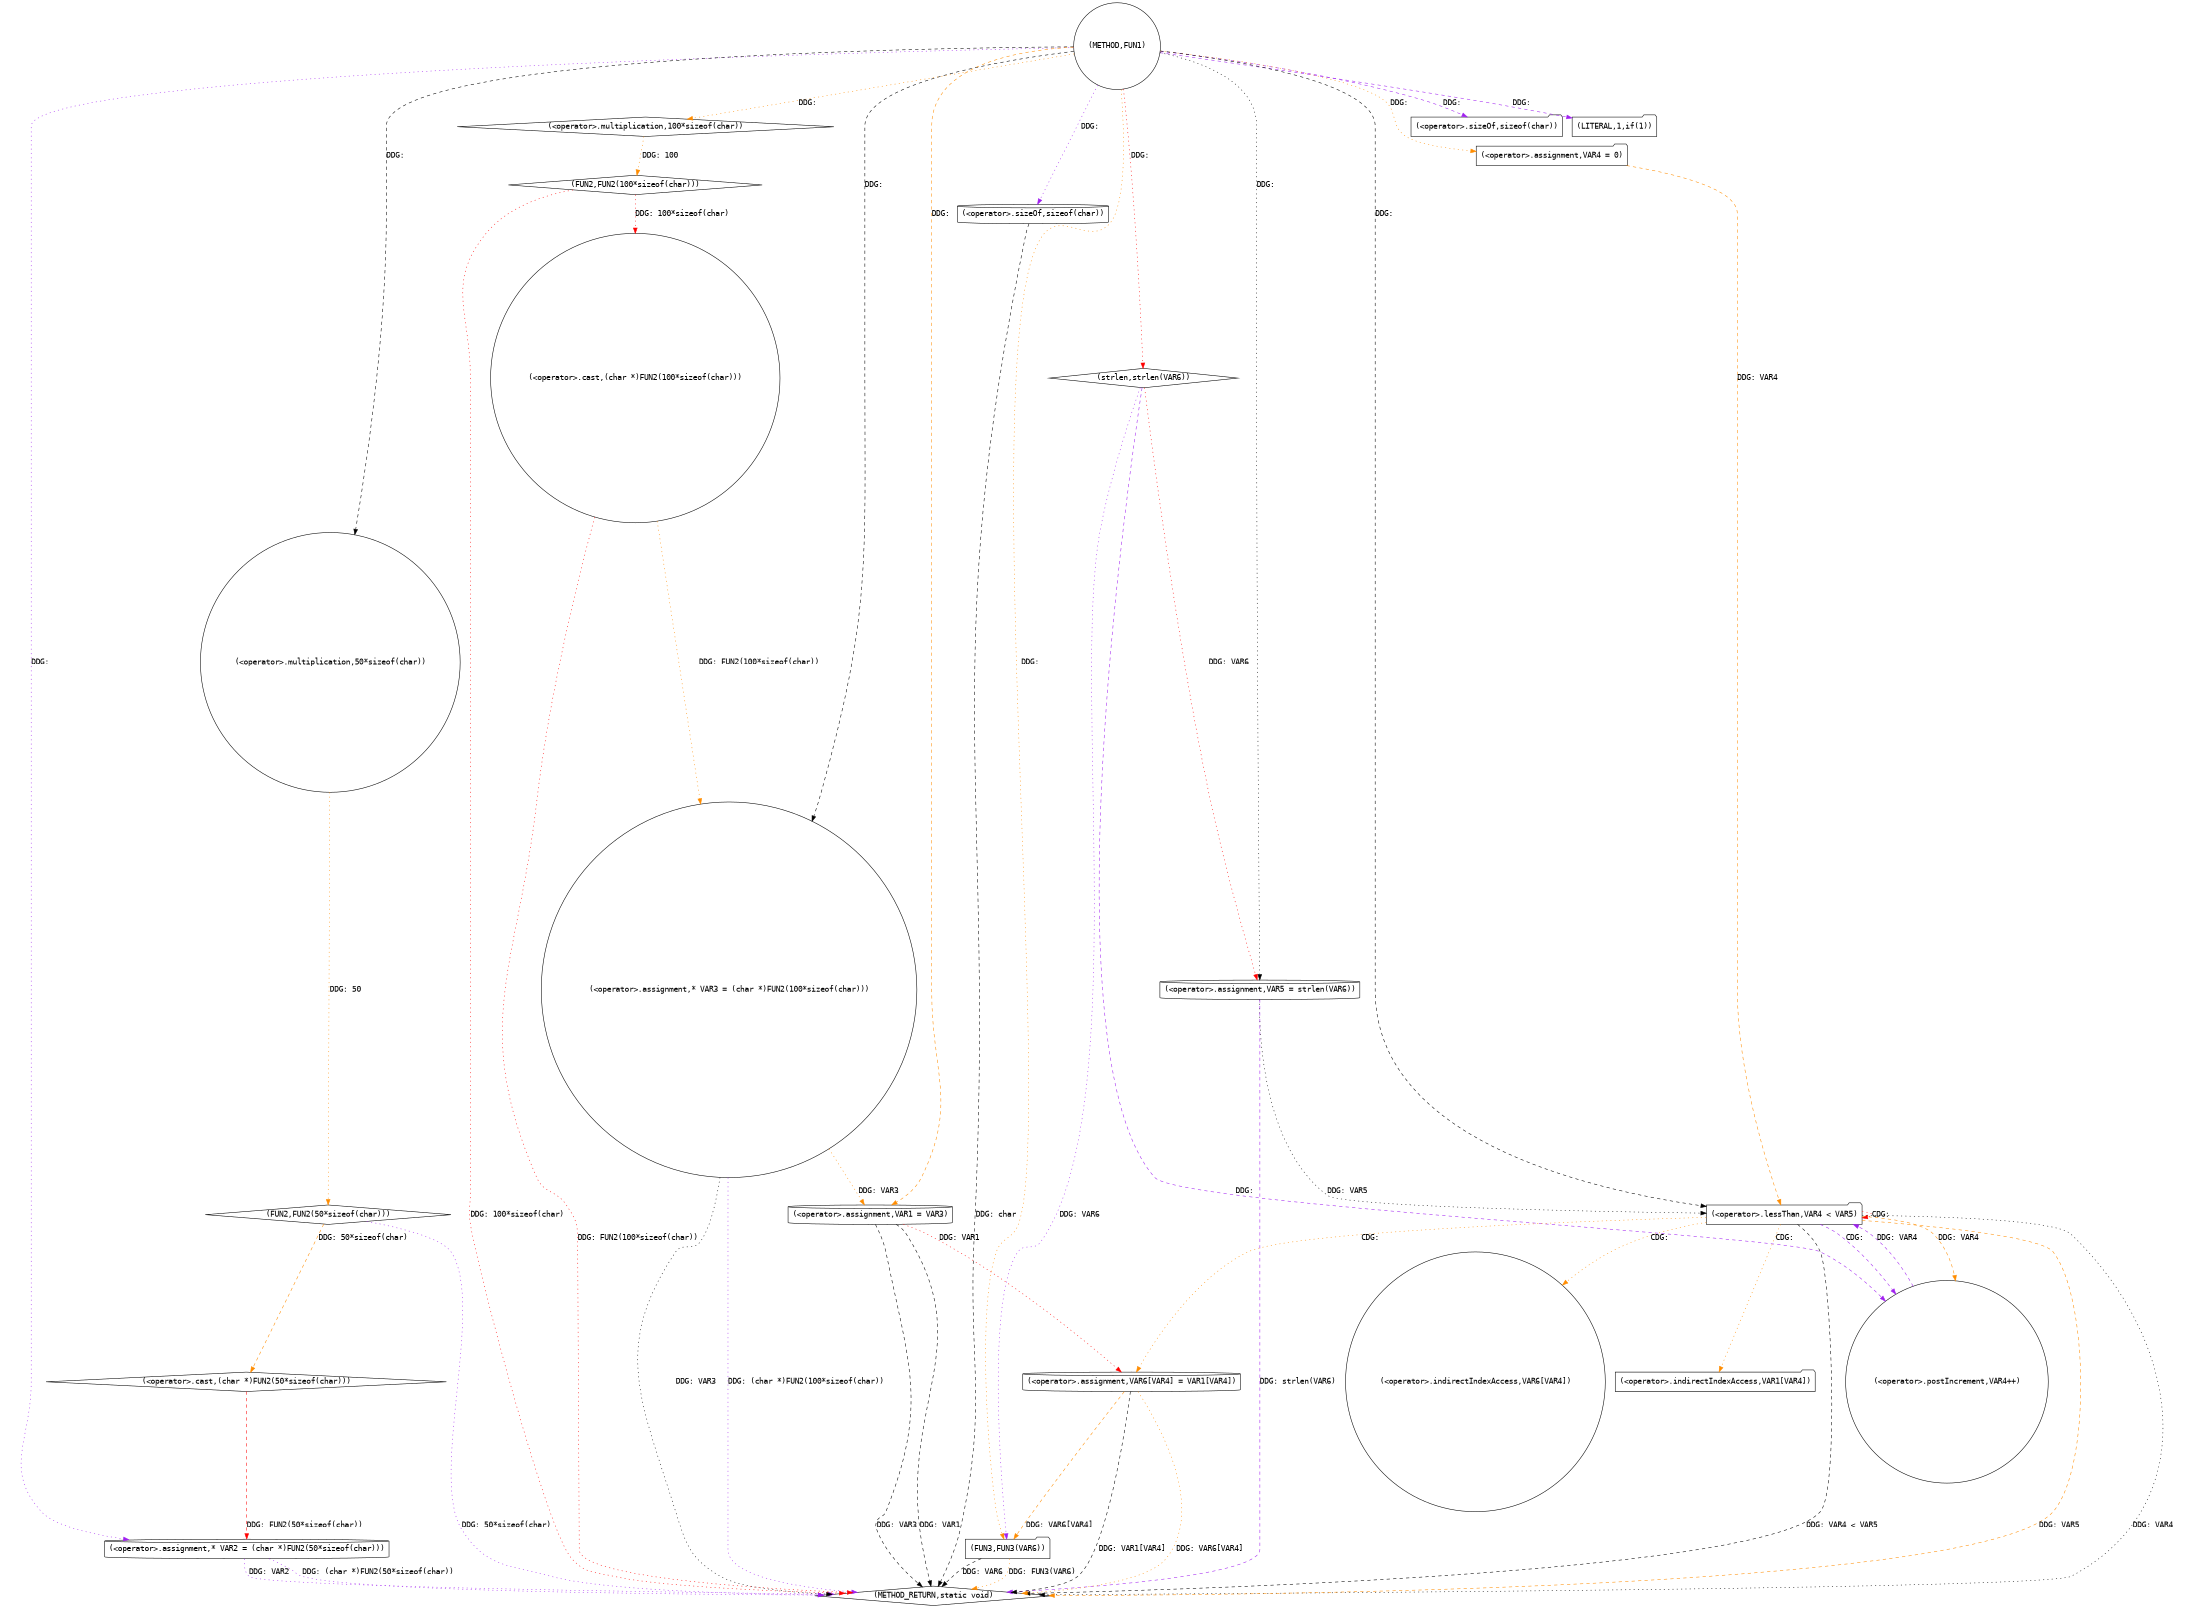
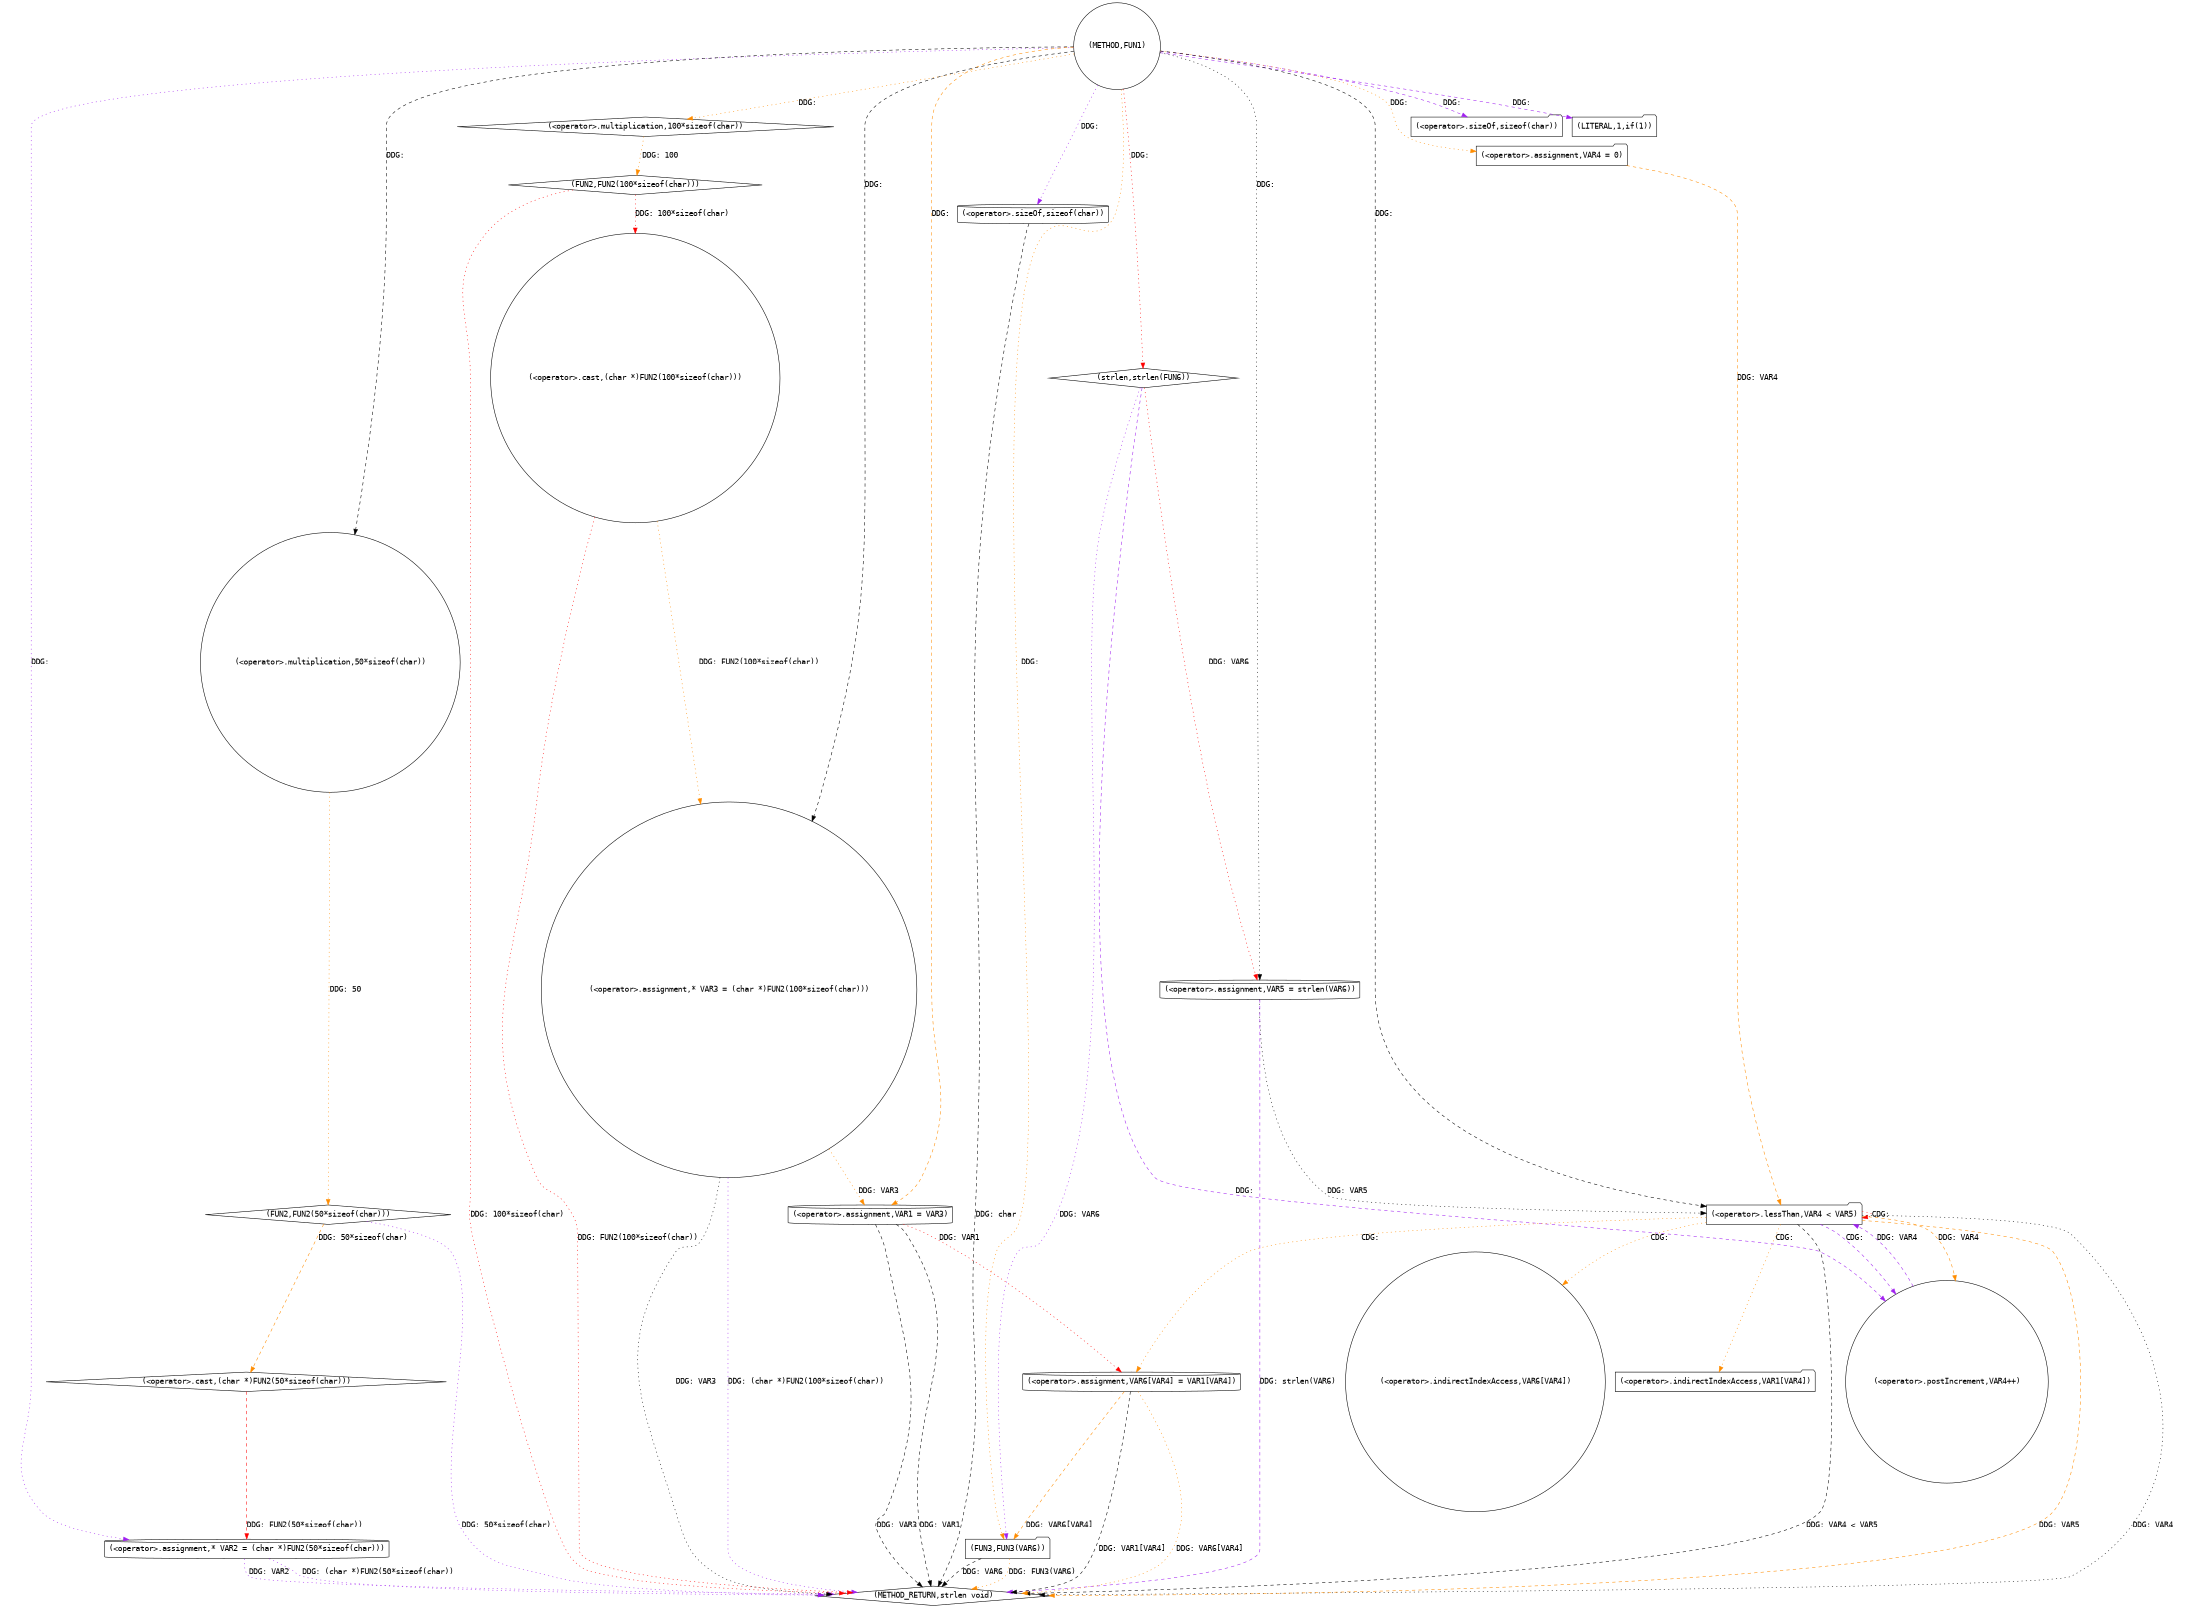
(1143, 378) -> (1143, 378)
(933, 1596) -> (933, 1596)
